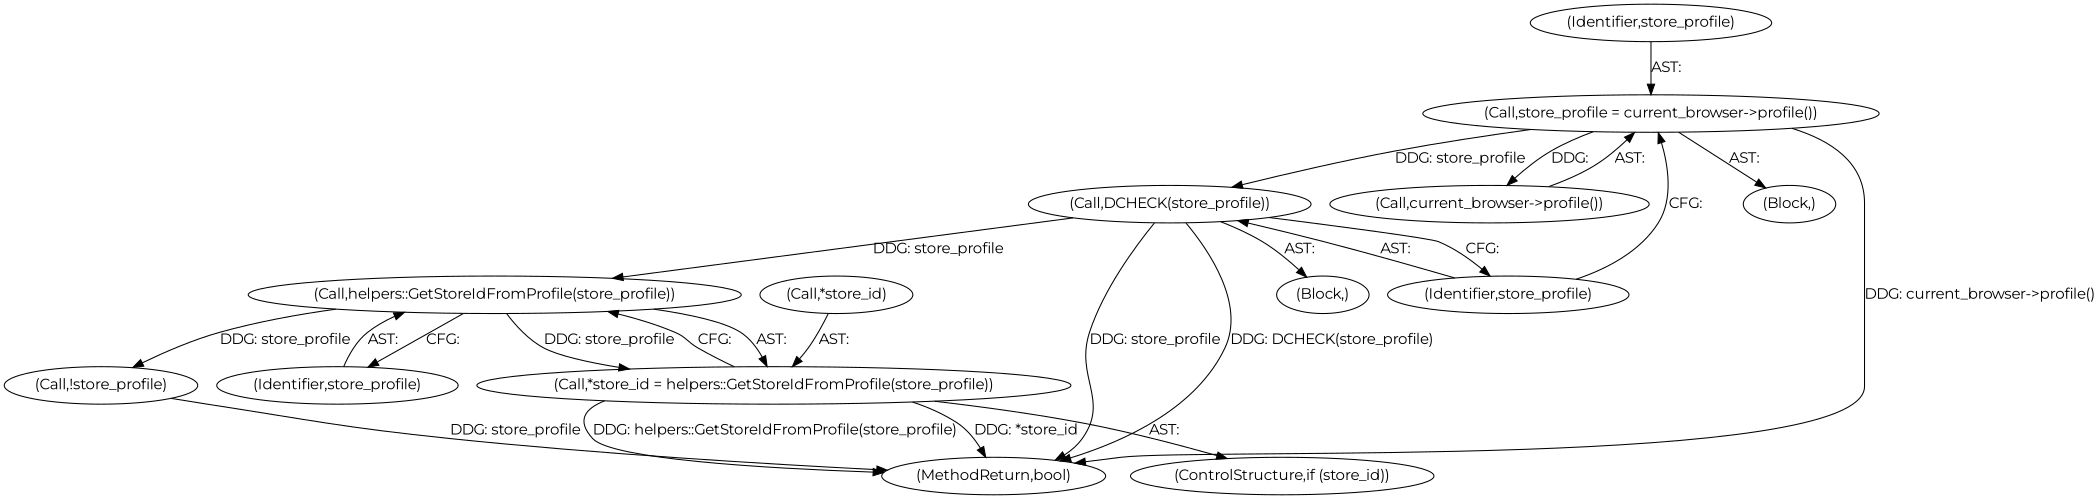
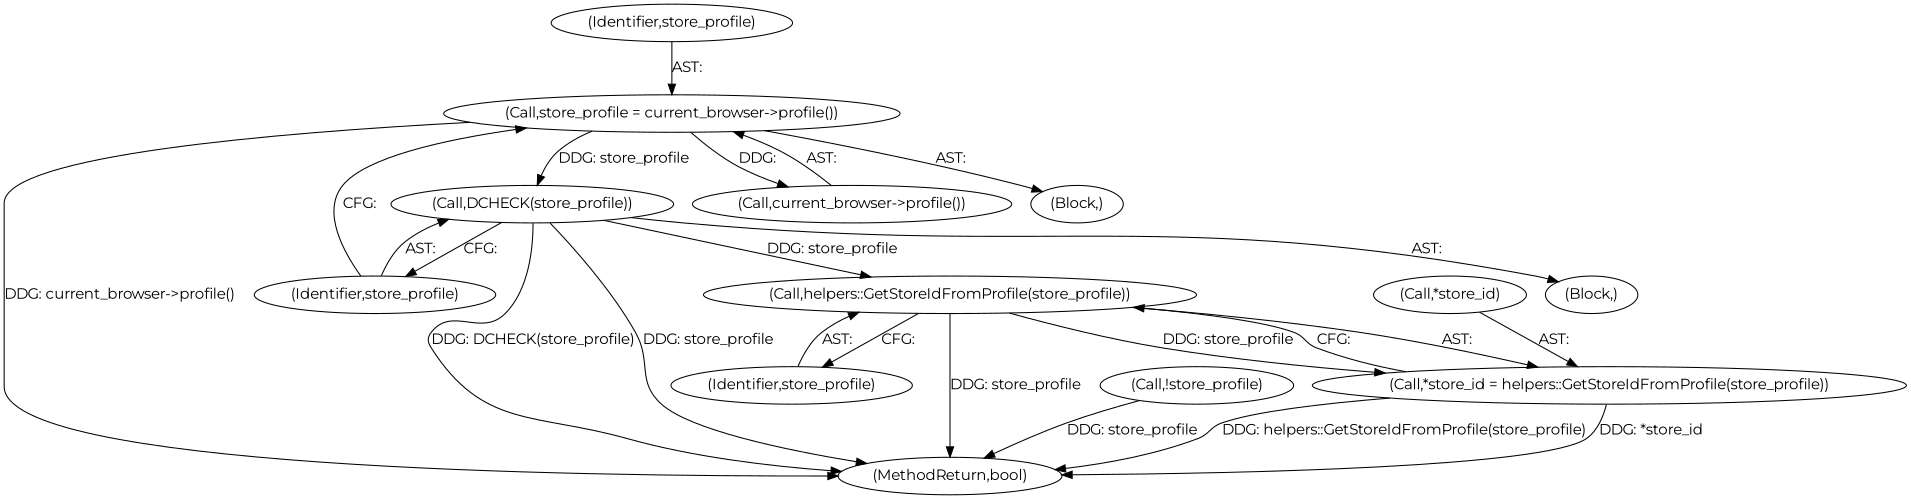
(237, 328) -> (950, 380)
(1282, 476) -> none
